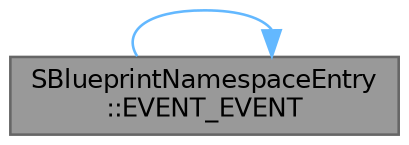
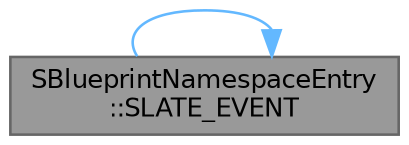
(205, 96) -> (205, 96)
